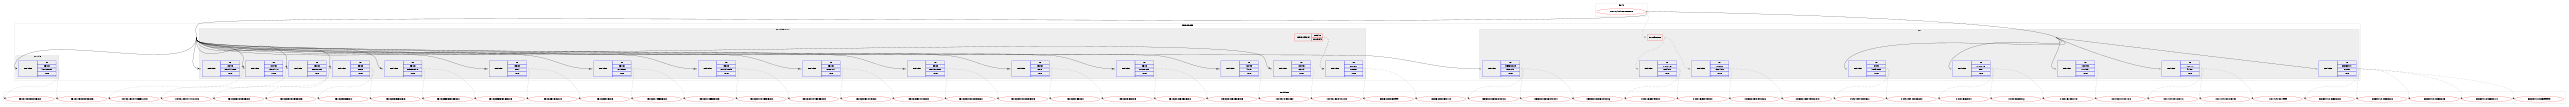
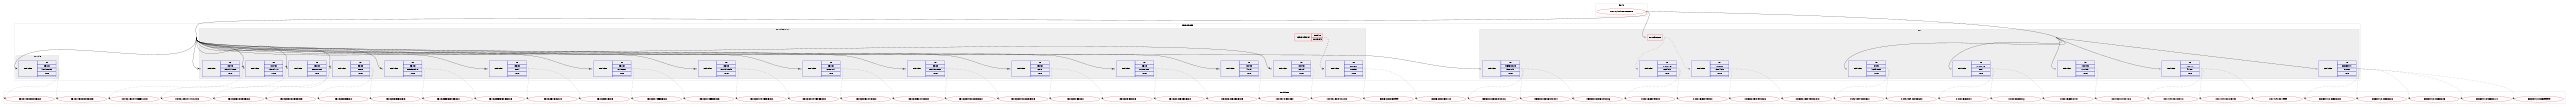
(1647, 23) -> (1647, 23)
(2069, 99) -> (2069, 99)
